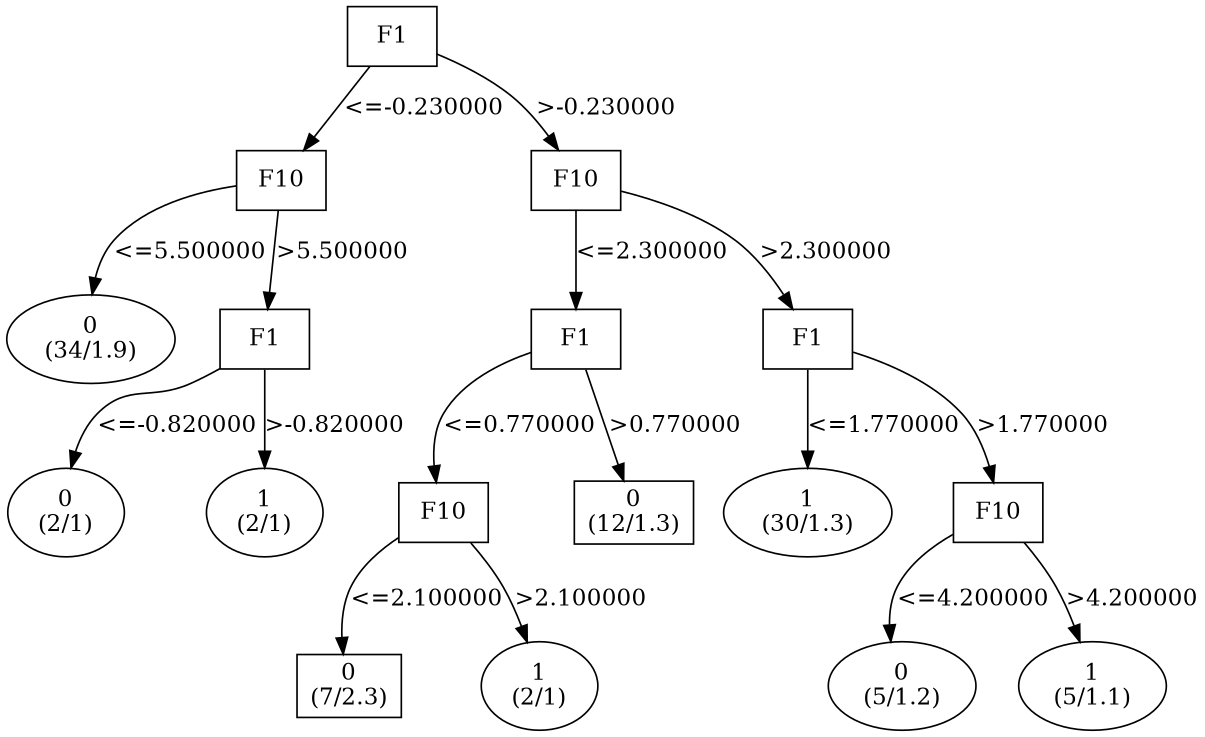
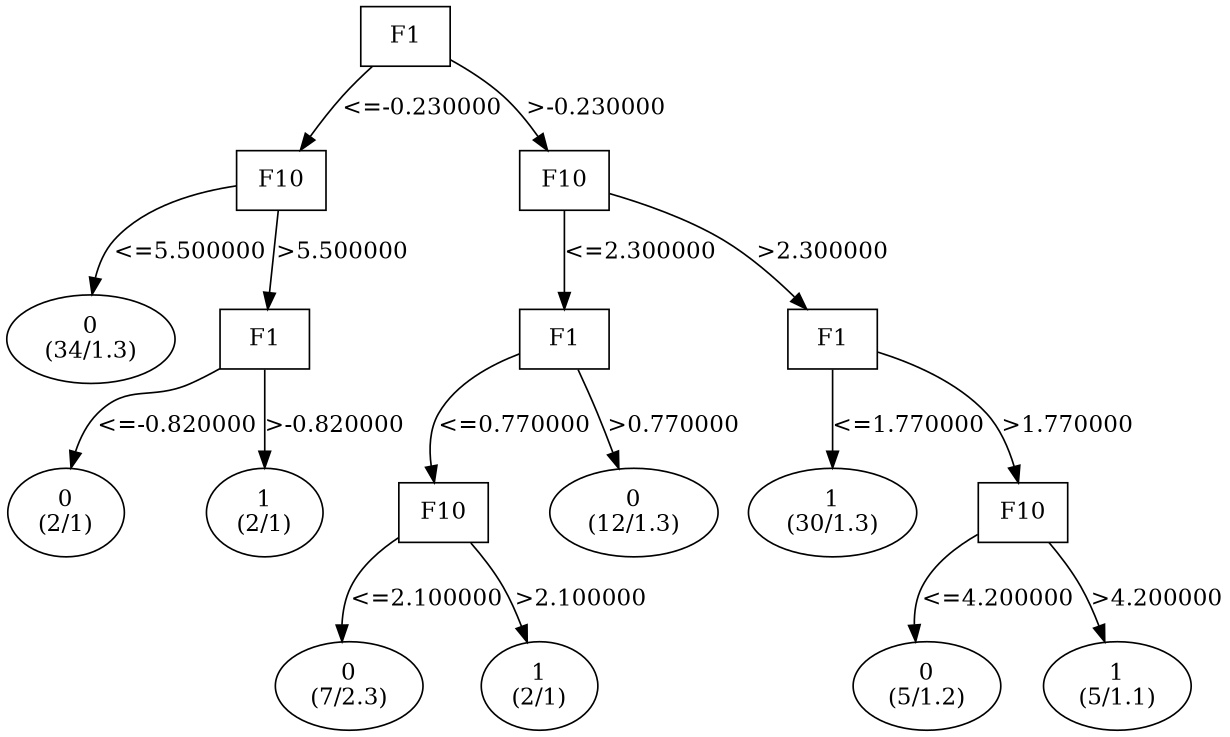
(91, 339) -> (91, 339)
(634, 513) -> (634, 513)
(349, 686) -> (349, 686)
